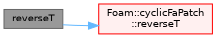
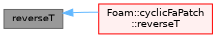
(76, 25) -> (86, 12)
